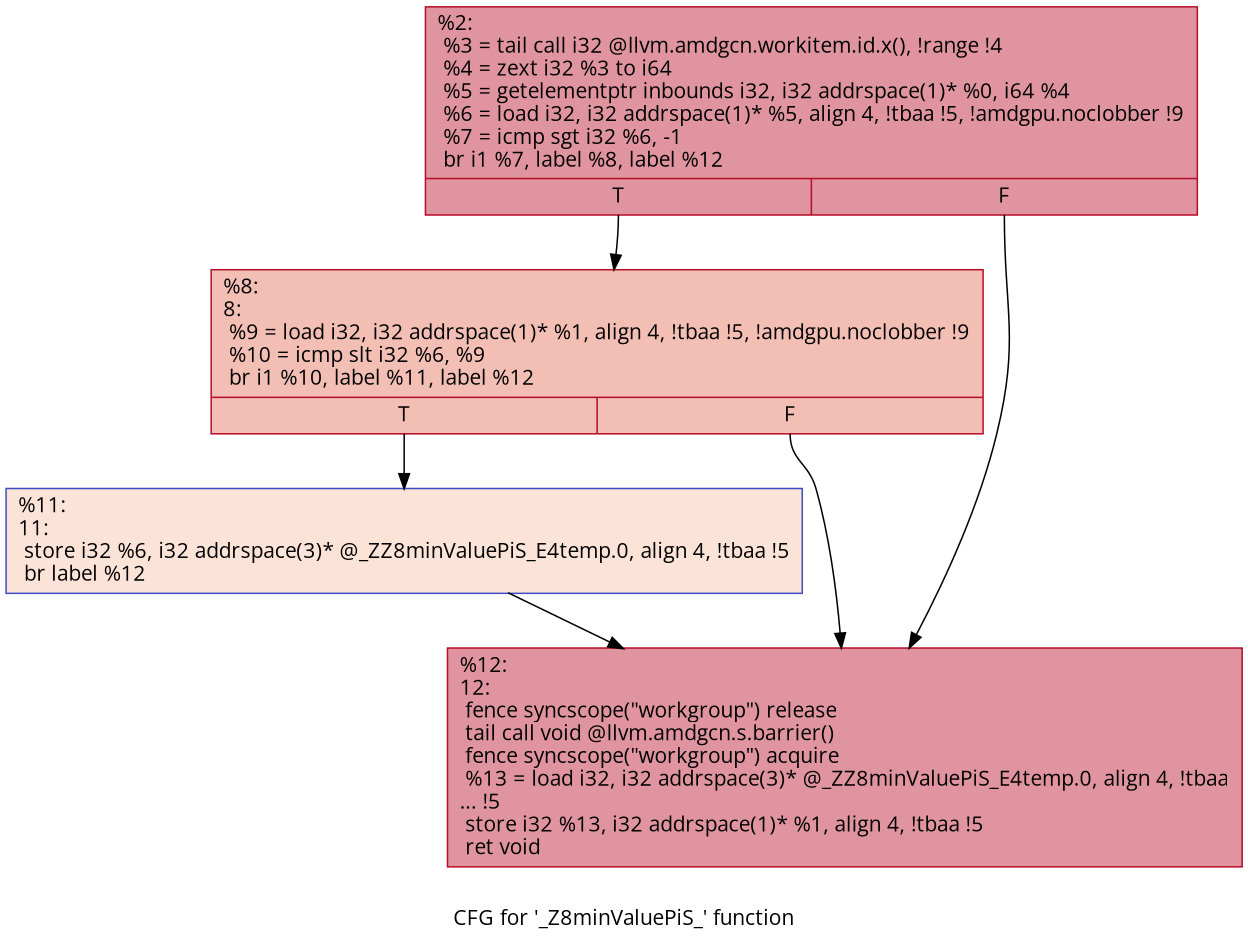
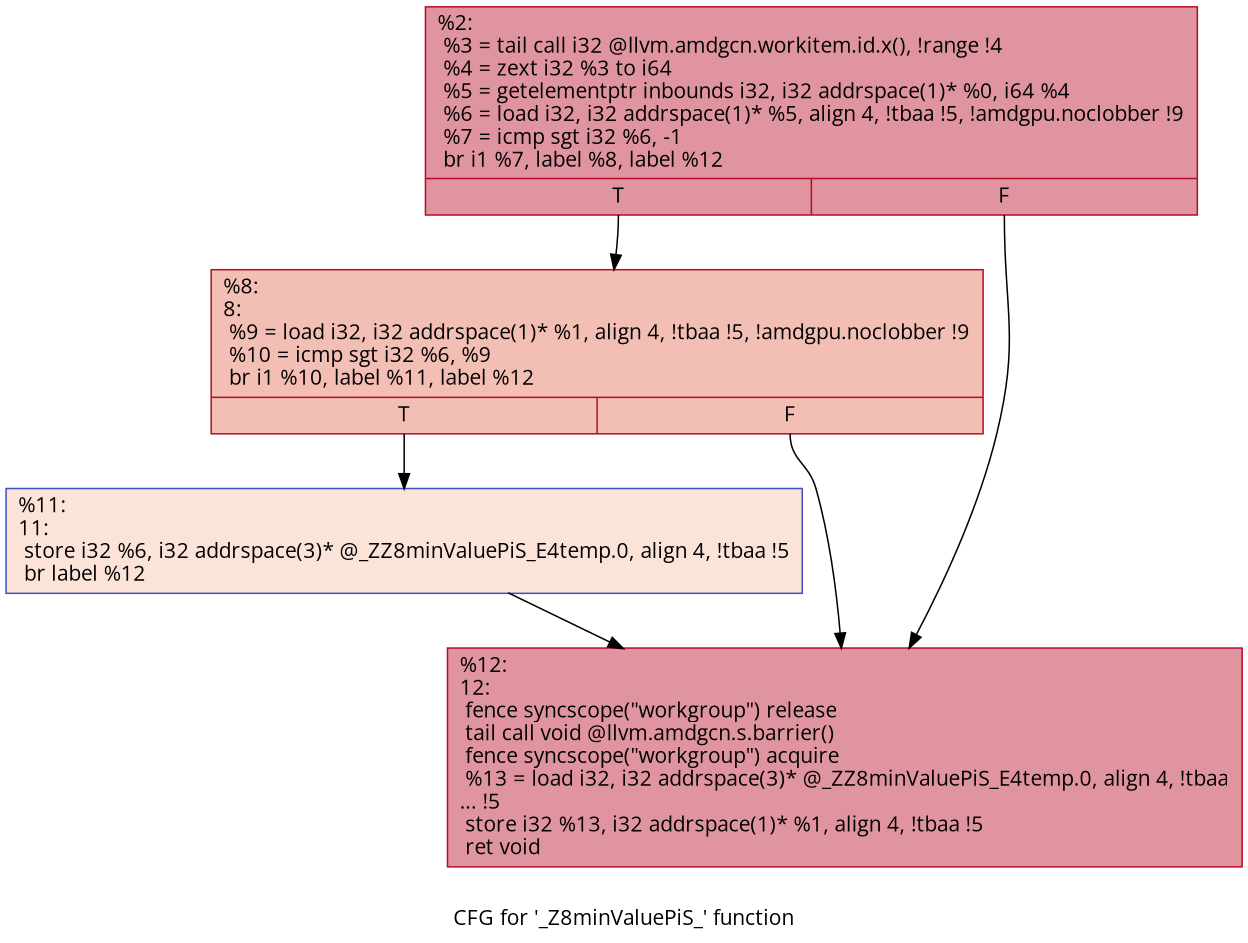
(355, 356) -> (358, 356)
